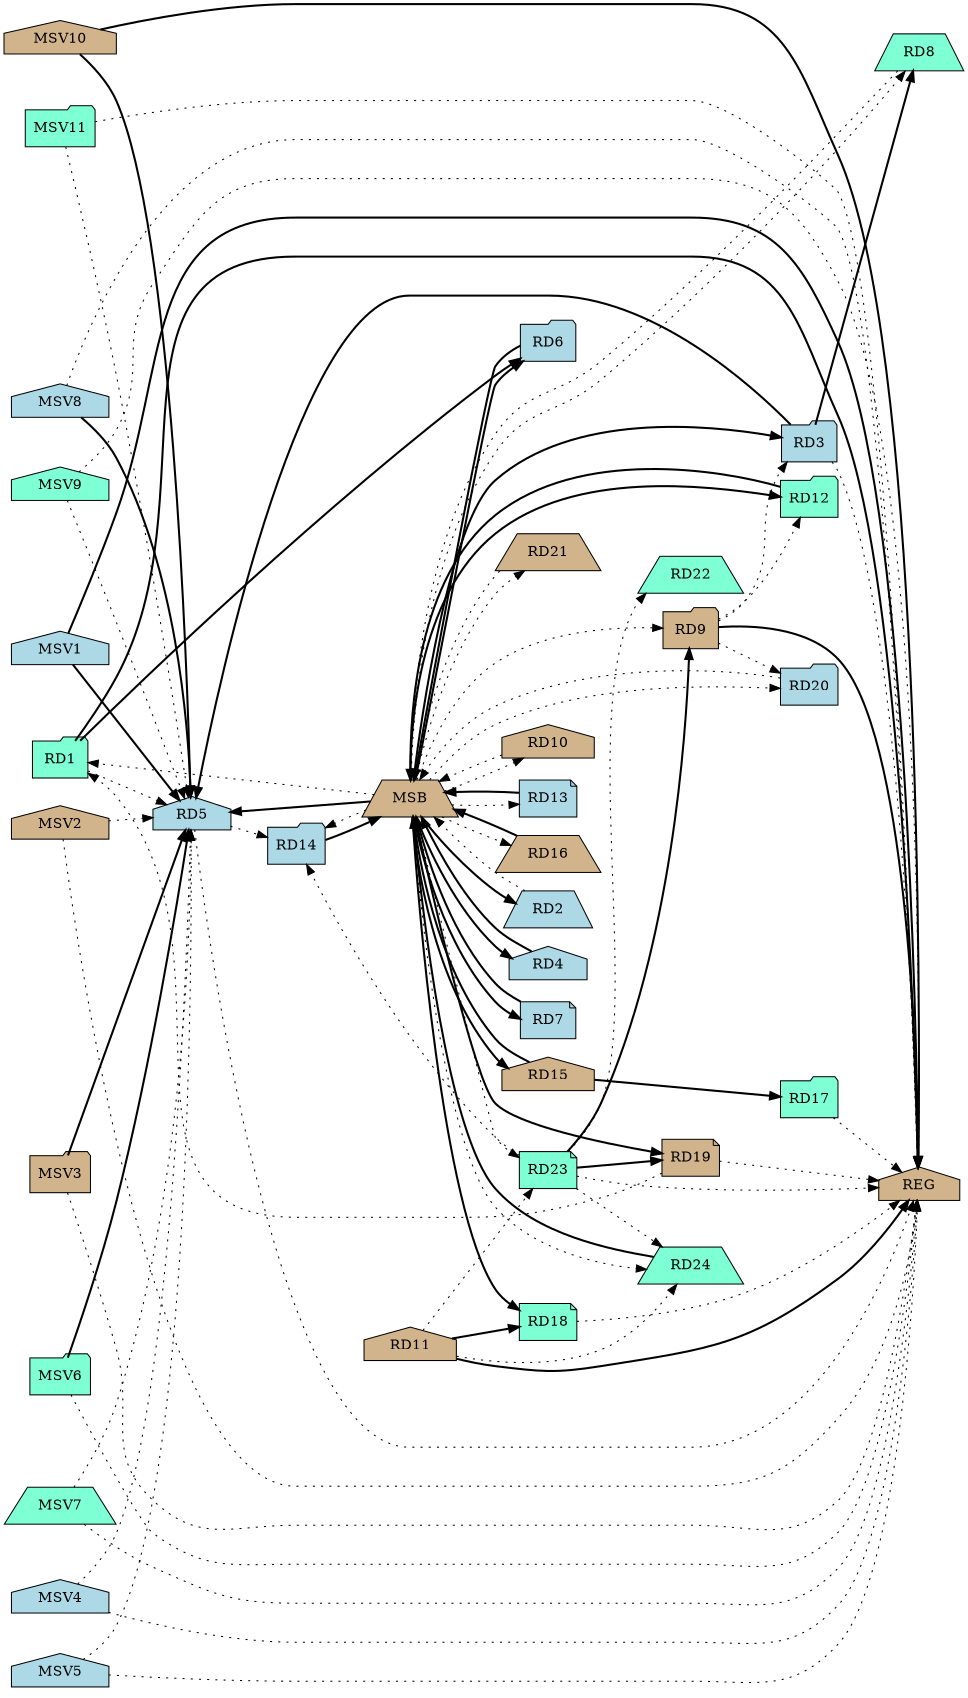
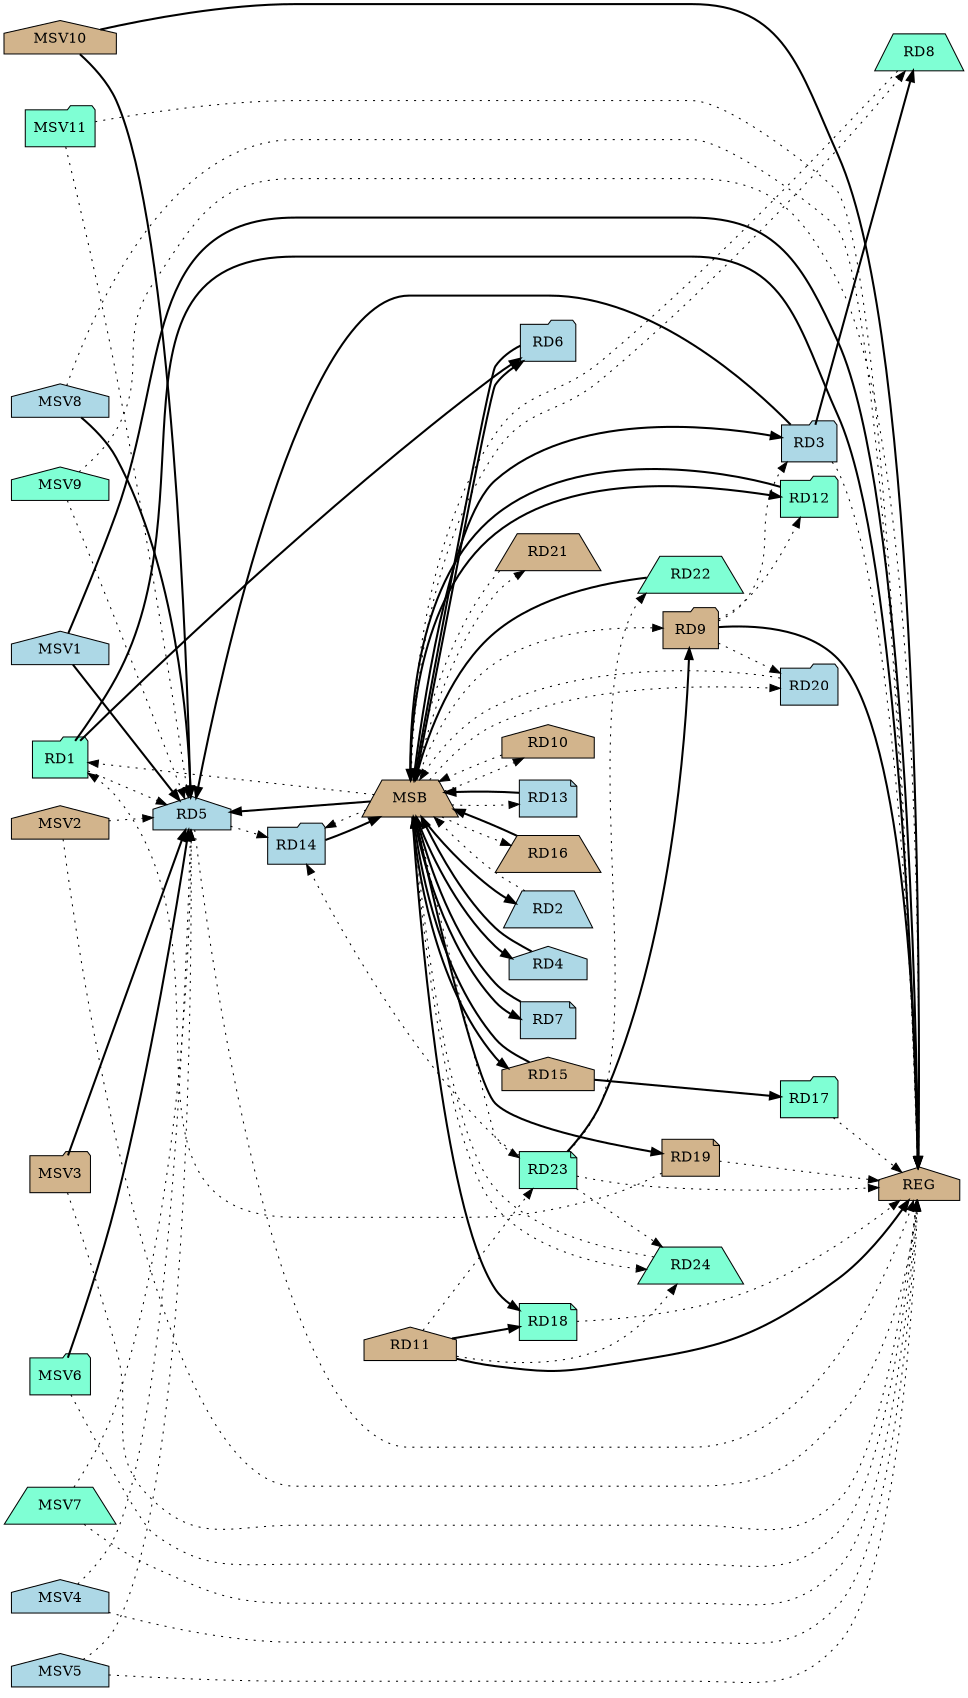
none -> (497, 631)
(474, 1150) -> (474, 1150)
(614, 1164) -> none
